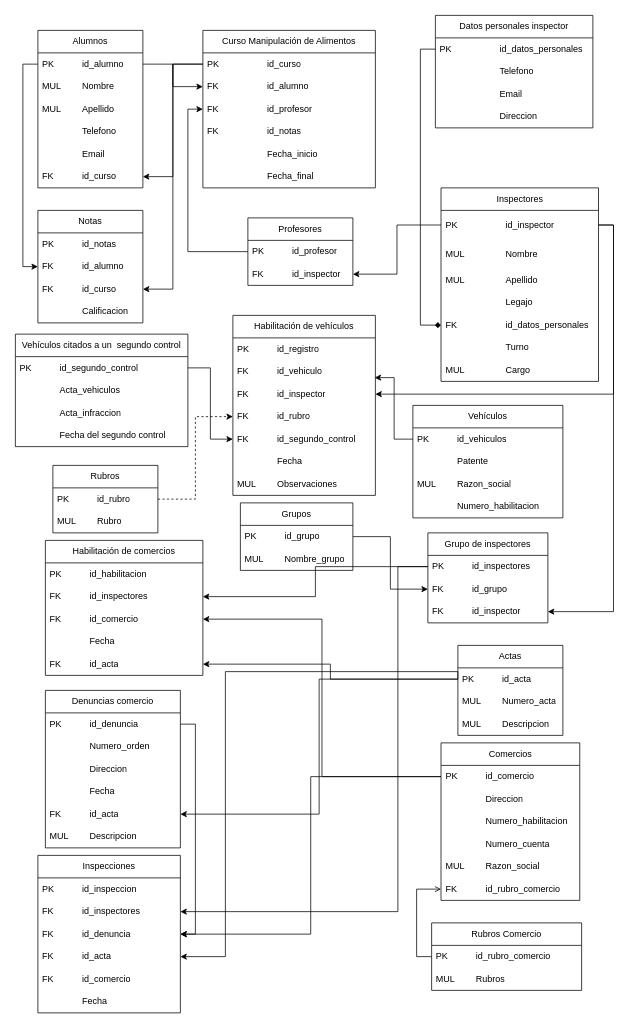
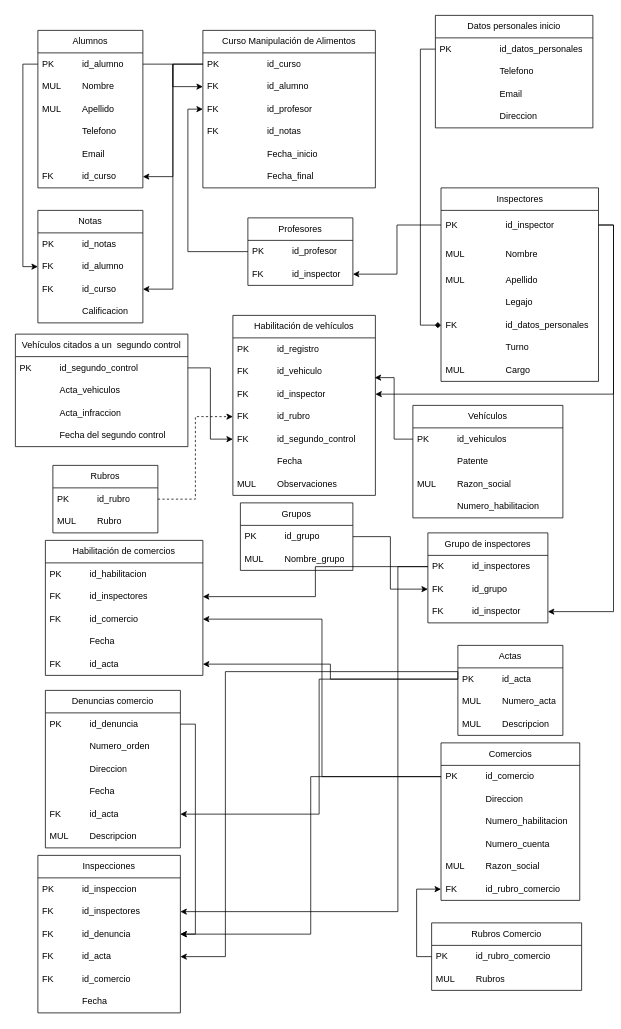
(514, 27) -> (514, 27)
(436, 889) -> (434, 889)
